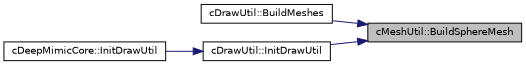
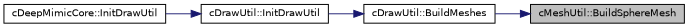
(344, 43) -> (341, 14)
